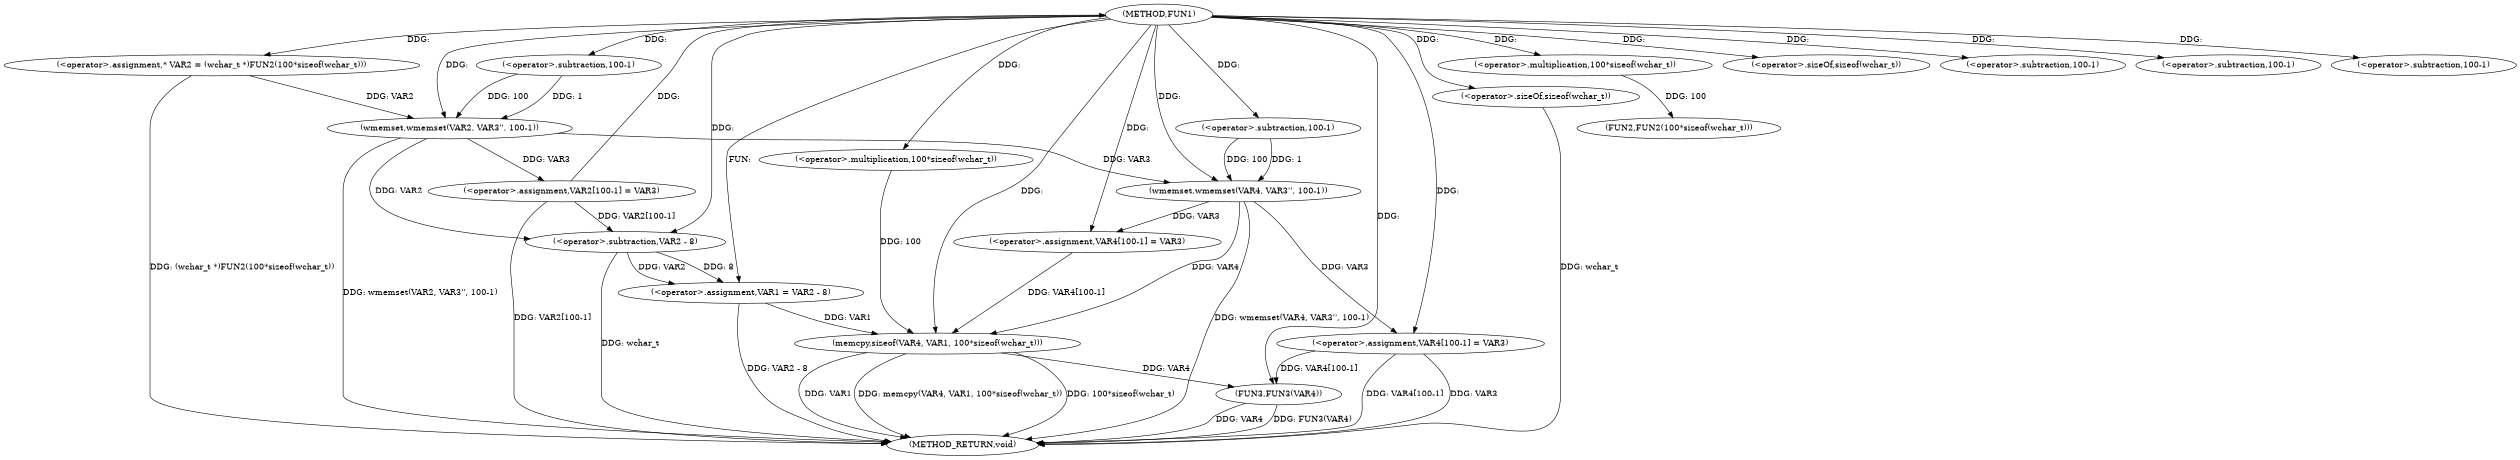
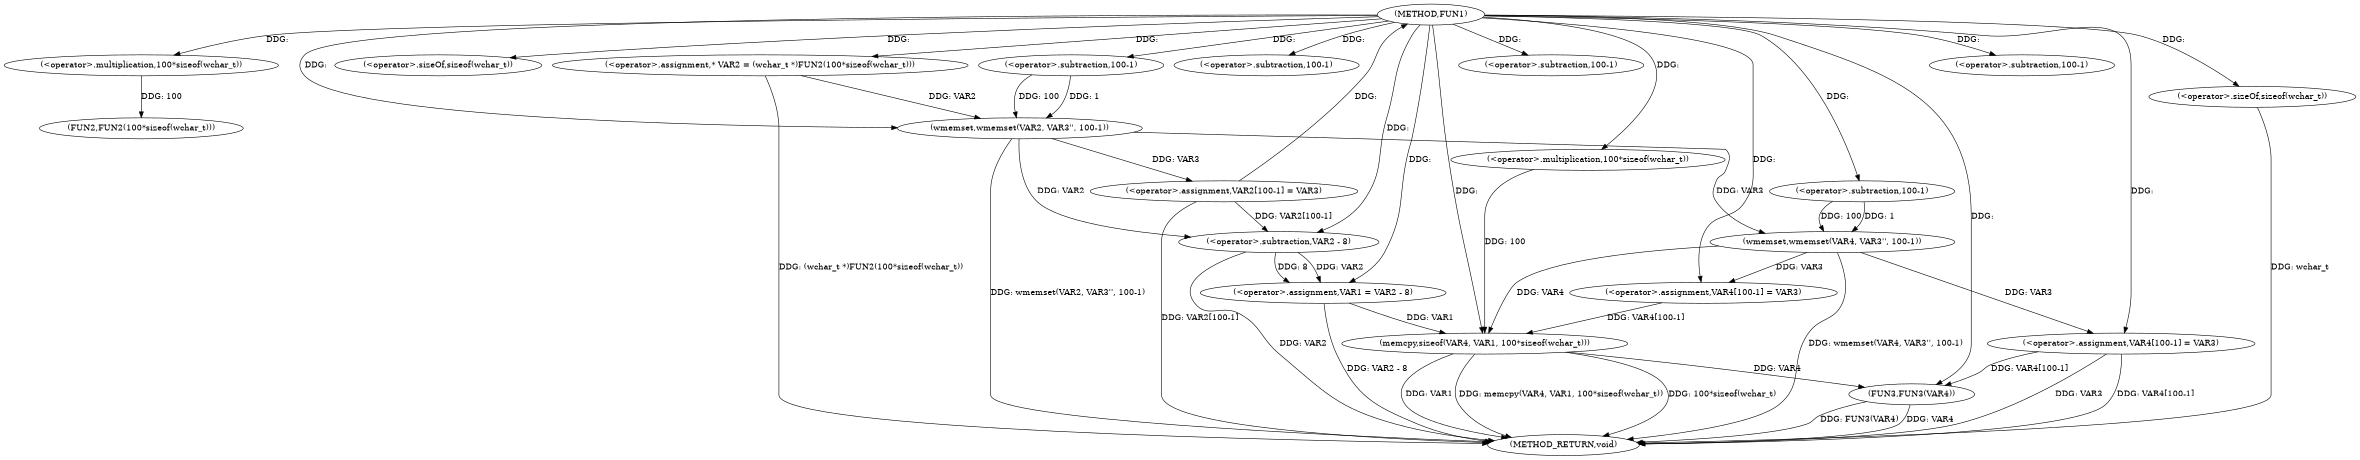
(1160, 112) -> none
(741, 160) -> (1421, 160)
(631, 344) -> (1303, 344)
